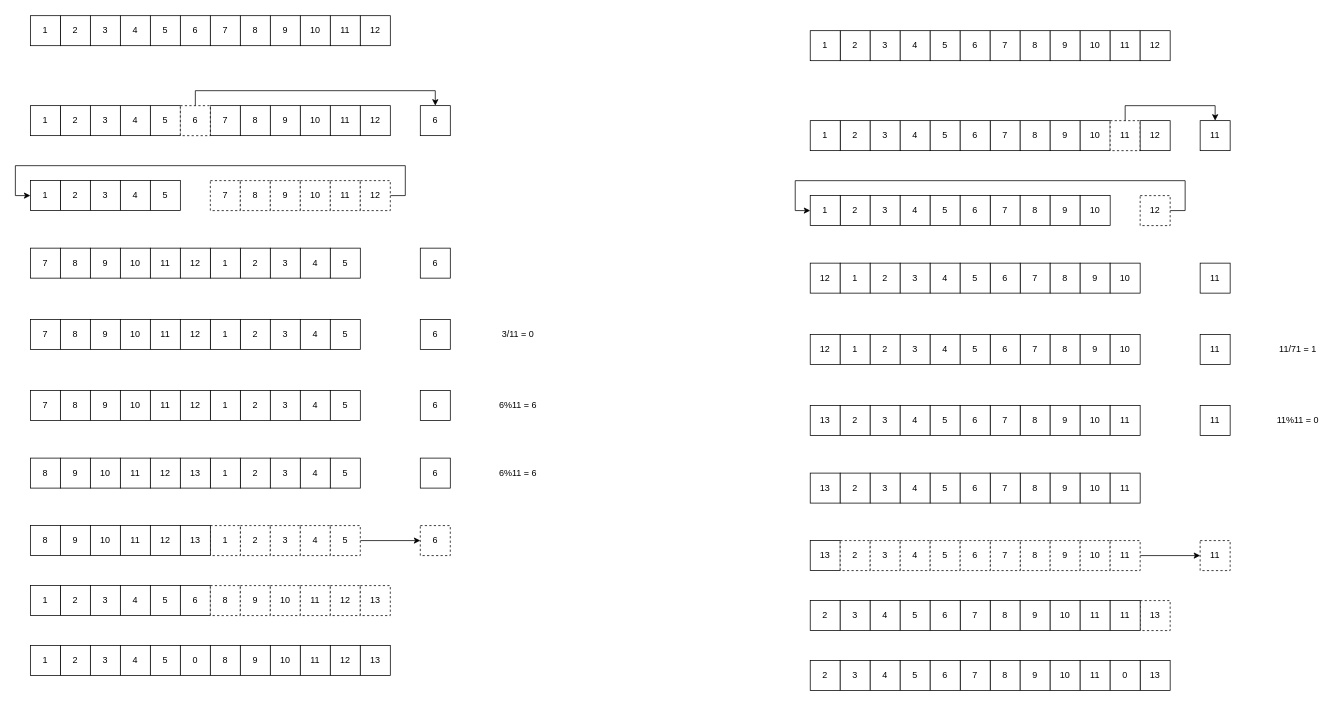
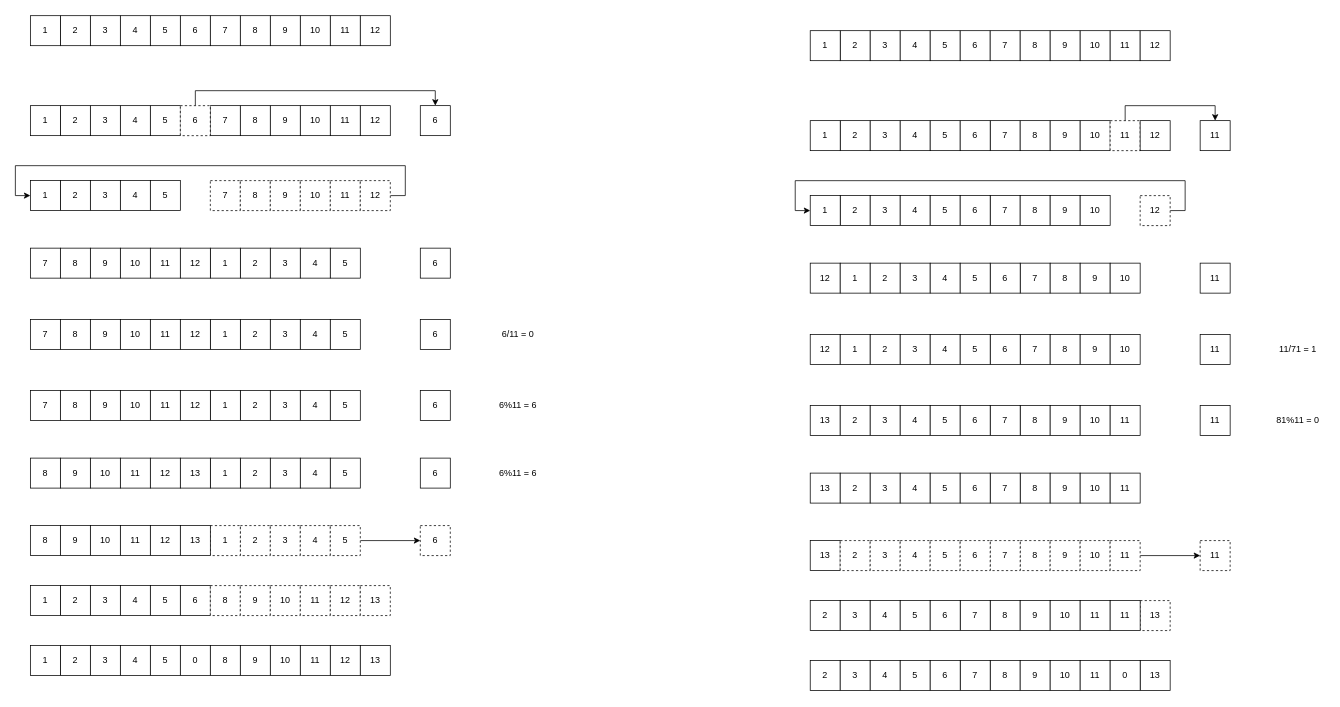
(518, 334) -> (518, 334)
(1298, 420) -> (1298, 420)
